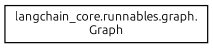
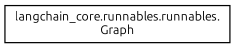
(106, 24) -> (117, 24)
